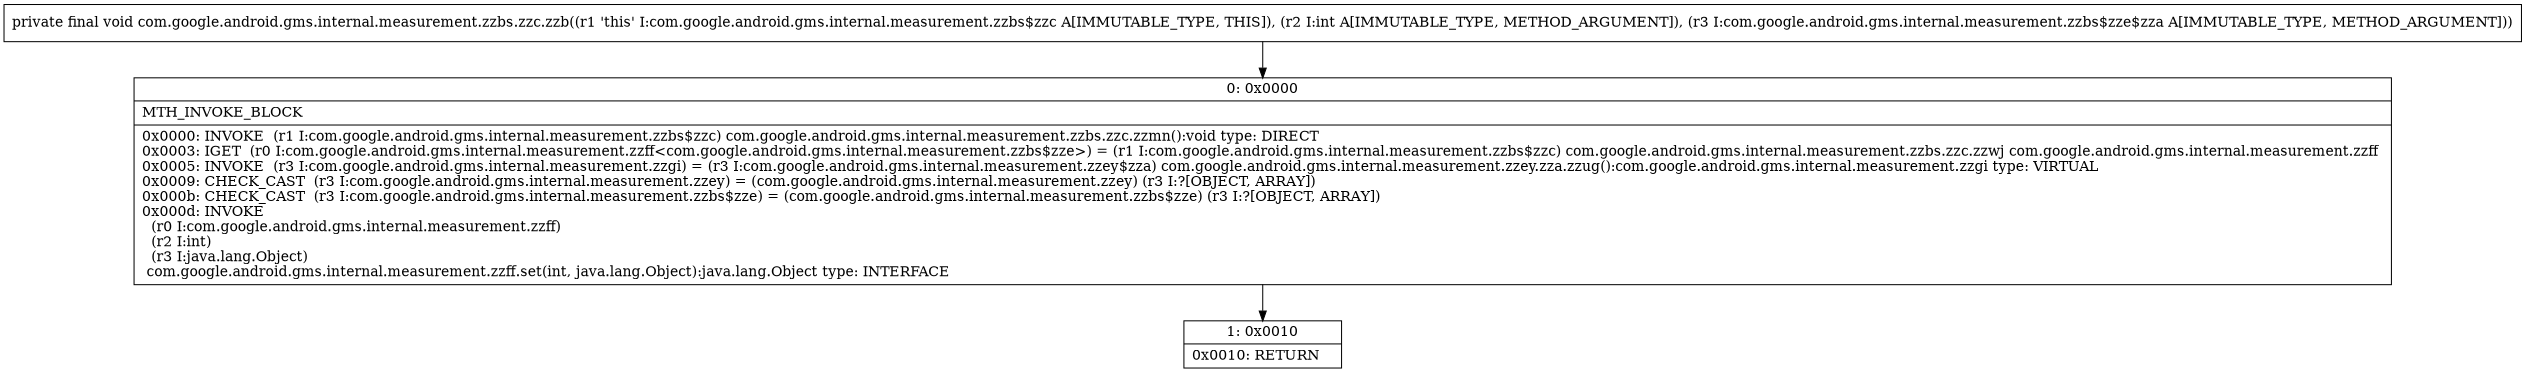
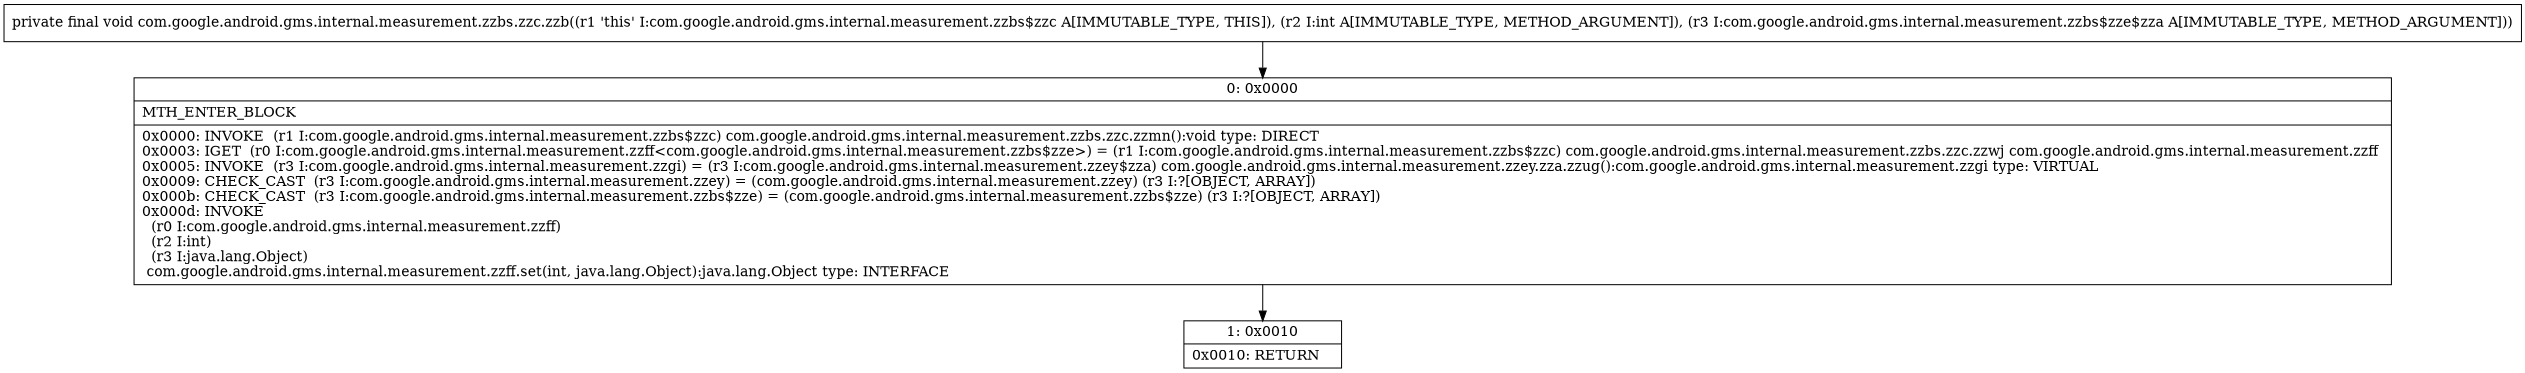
(222, 112) -> (219, 112)
